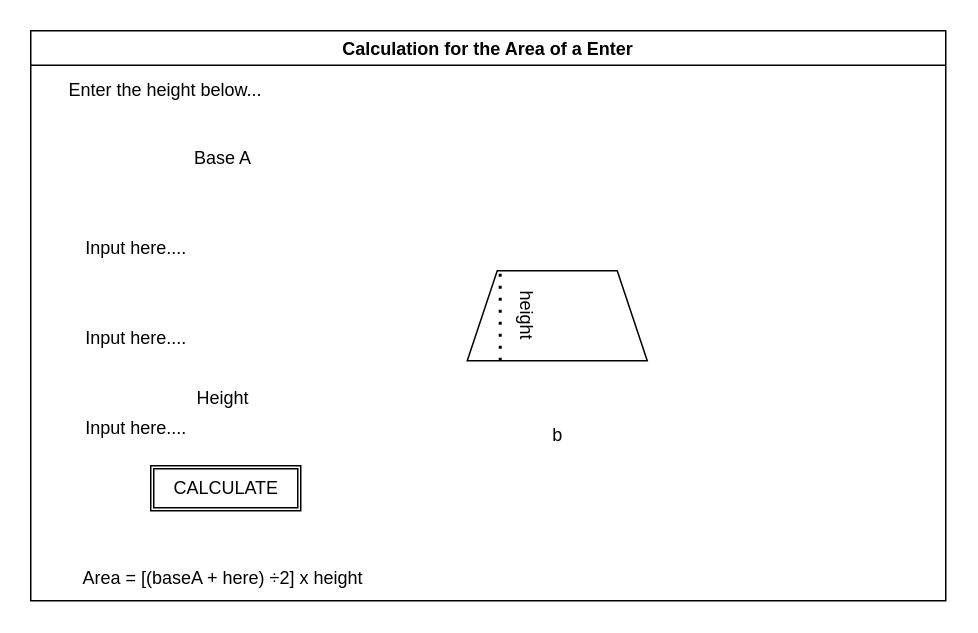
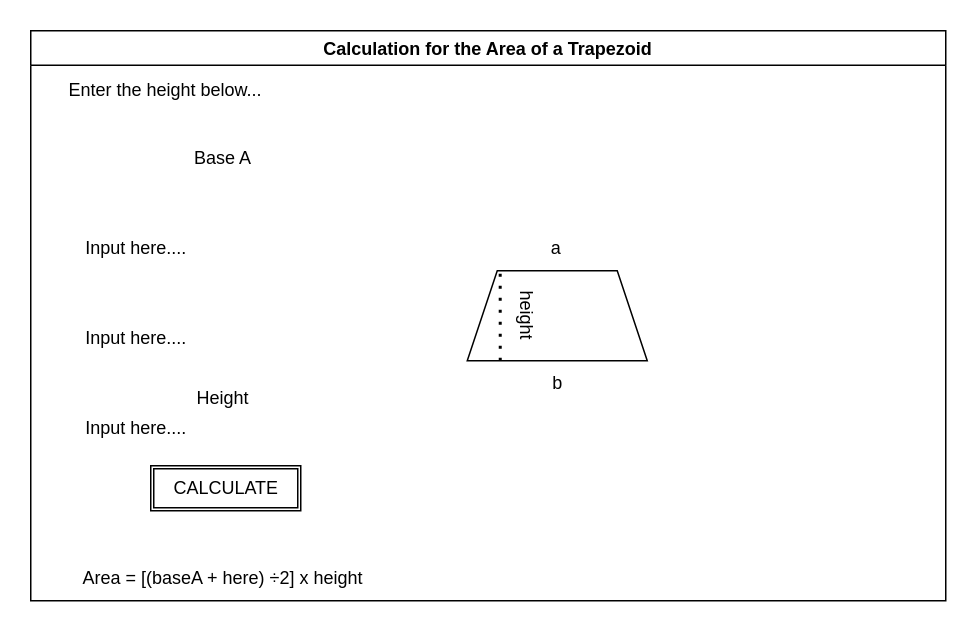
(488, 49) -> (488, 49)
none -> (557, 248)
(557, 436) -> (557, 383)
